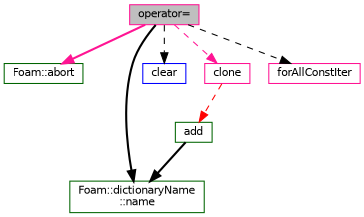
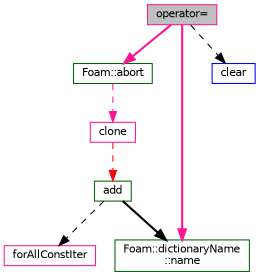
(192, 40) -> (113, 98)
(234, 42) -> (85, 220)
(127, 94) -> (182, 127)
